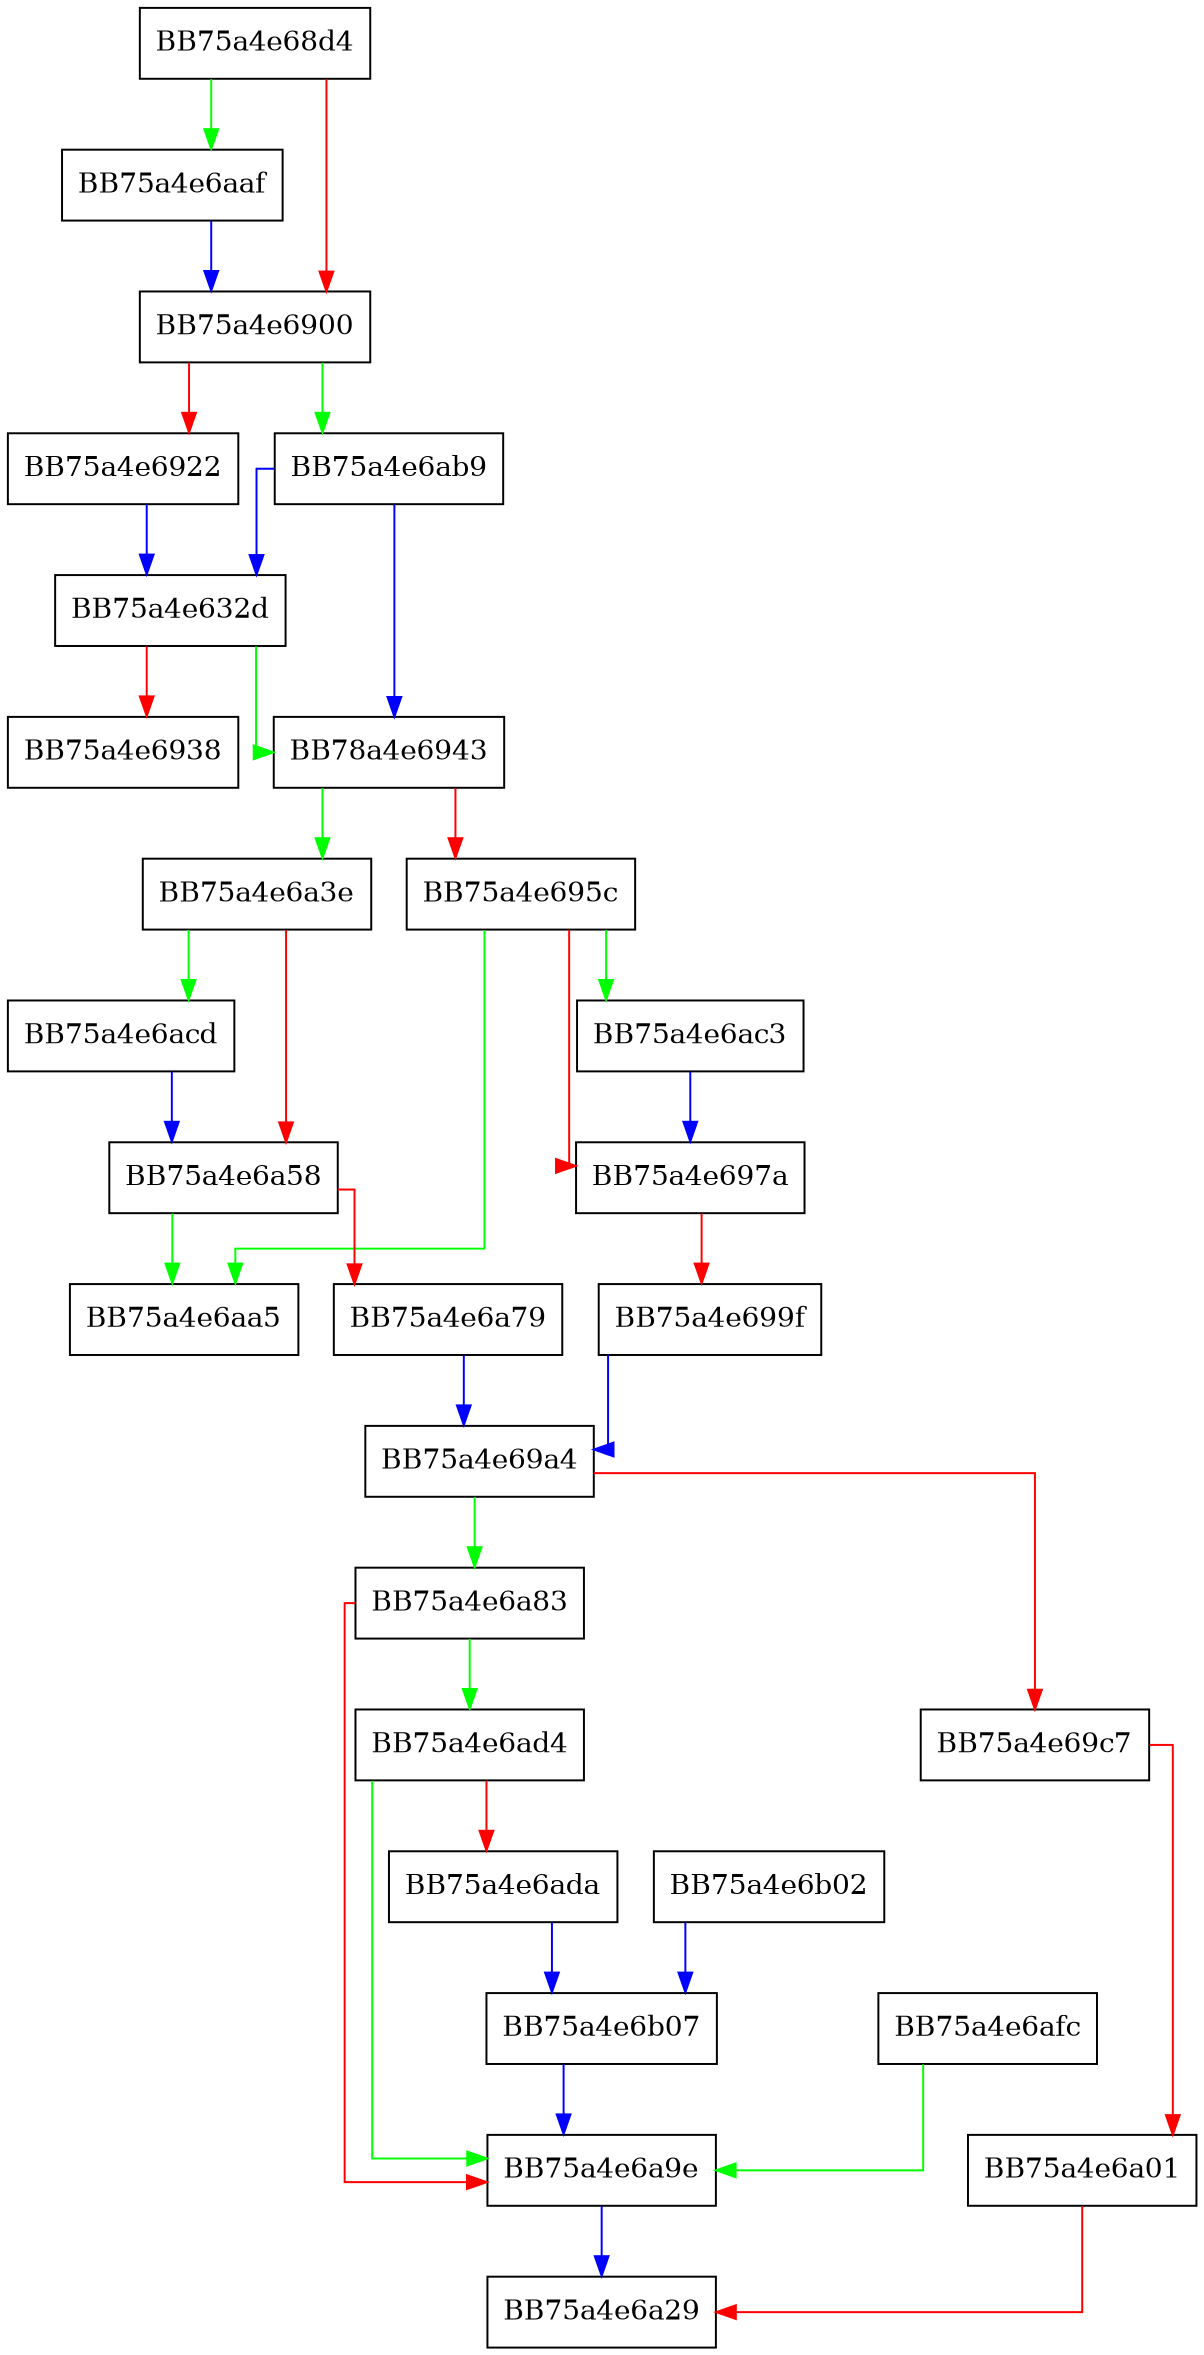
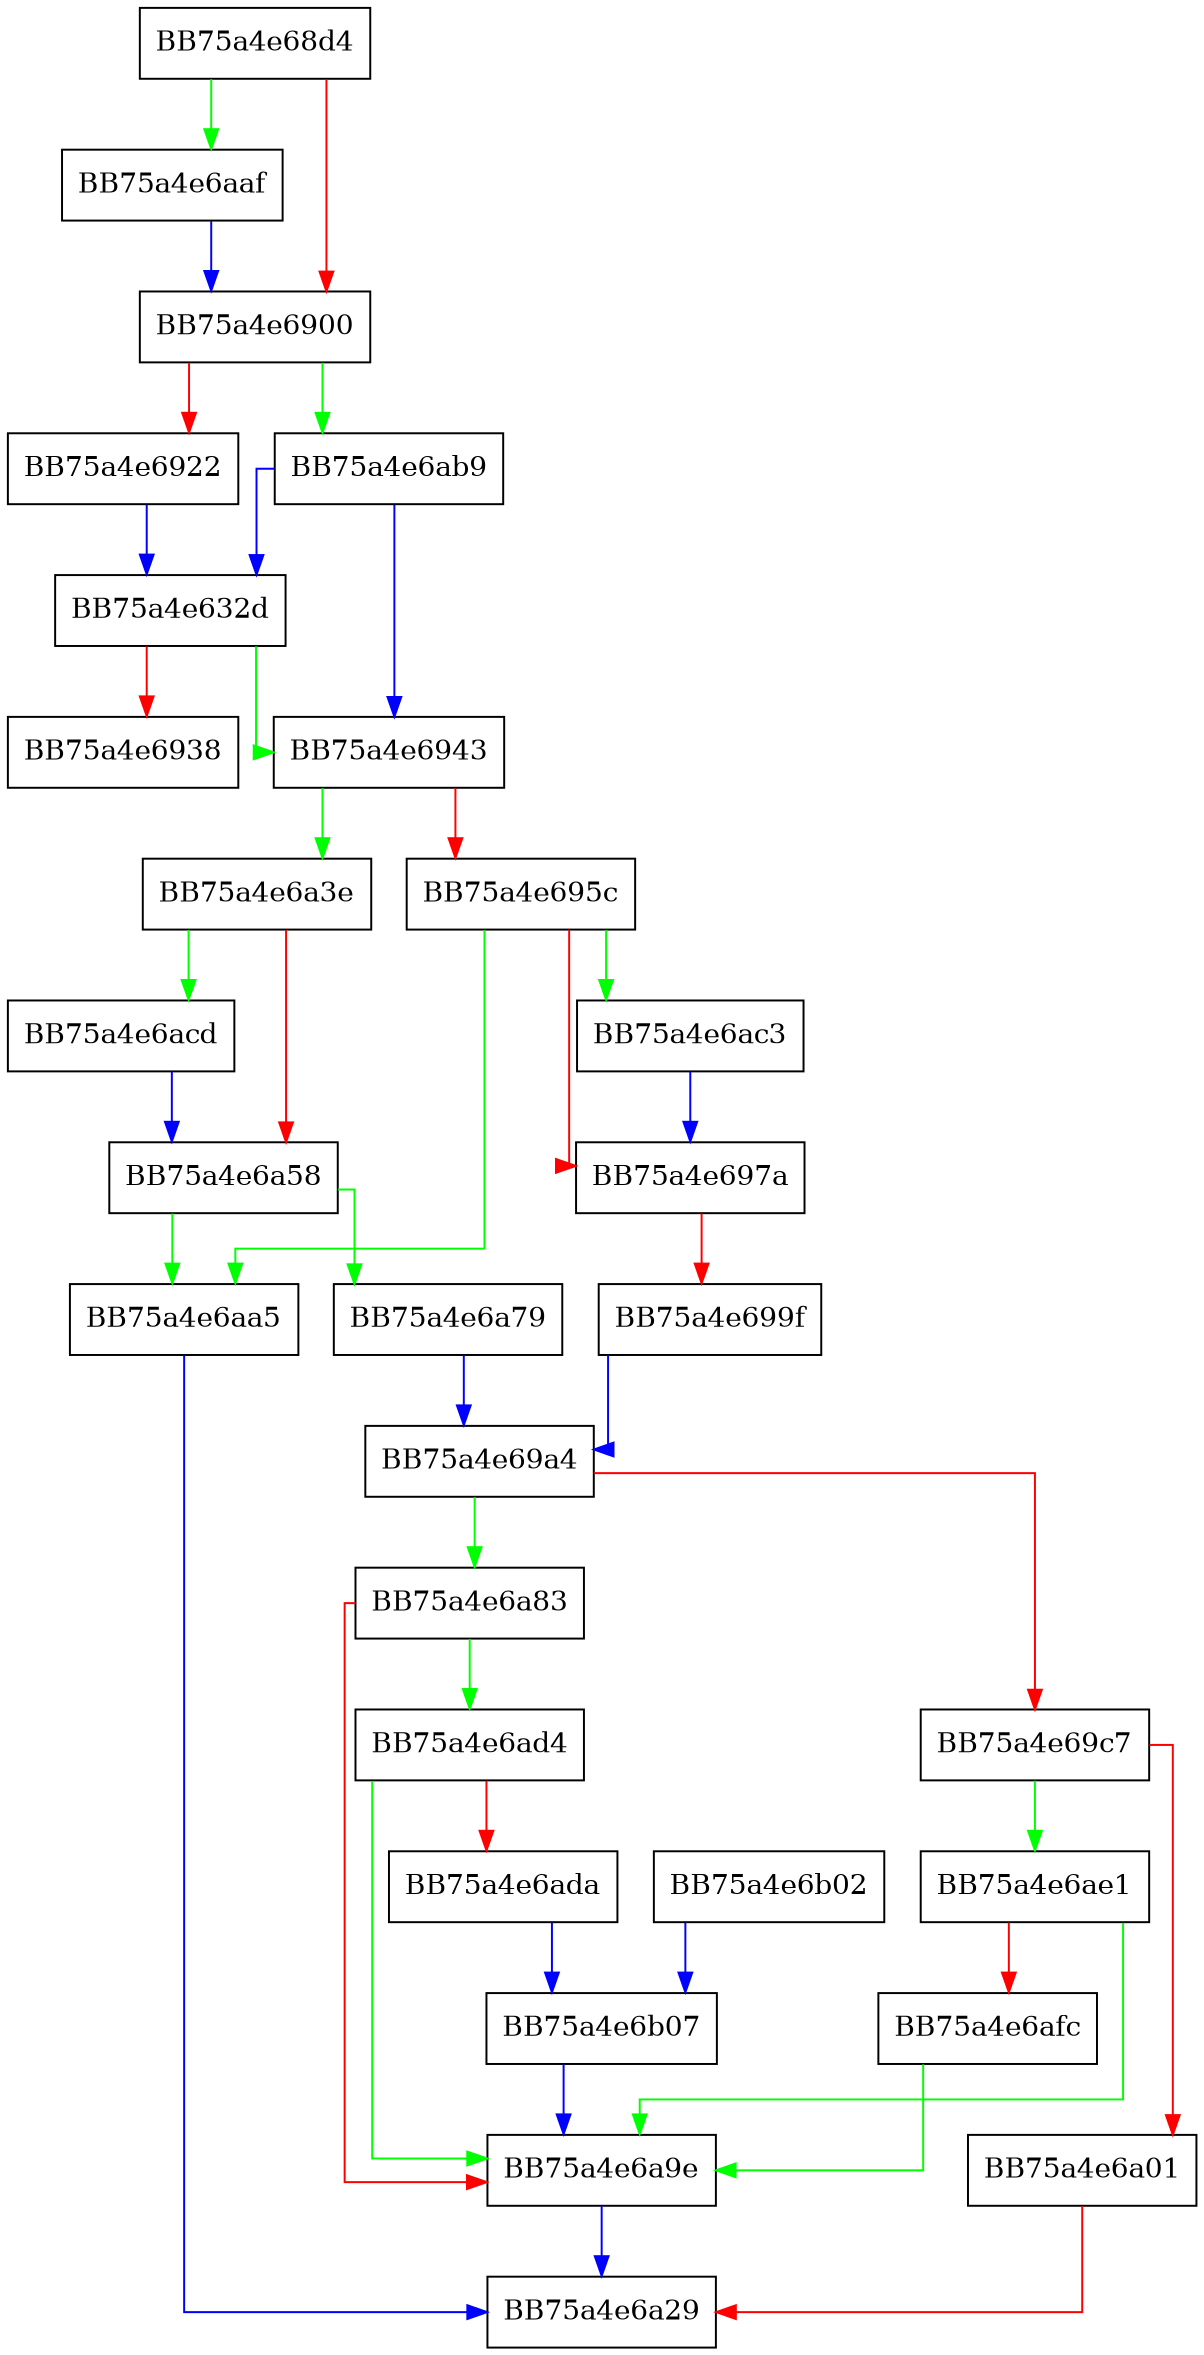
(389, 752) -> (389, 752)
(354, 1219) -> (354, 1219)
none -> (1035, 1887)
none -> (184, 1975)
